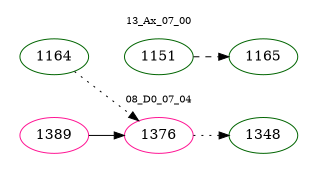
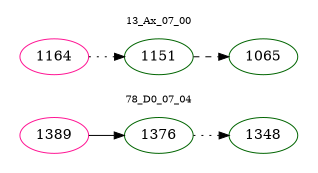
(54, 57) -> (54, 57)
(263, 57) -> (263, 57)
(108, 97) -> (102, 57)
(159, 100) -> (159, 100)
(159, 135) -> (159, 135)
